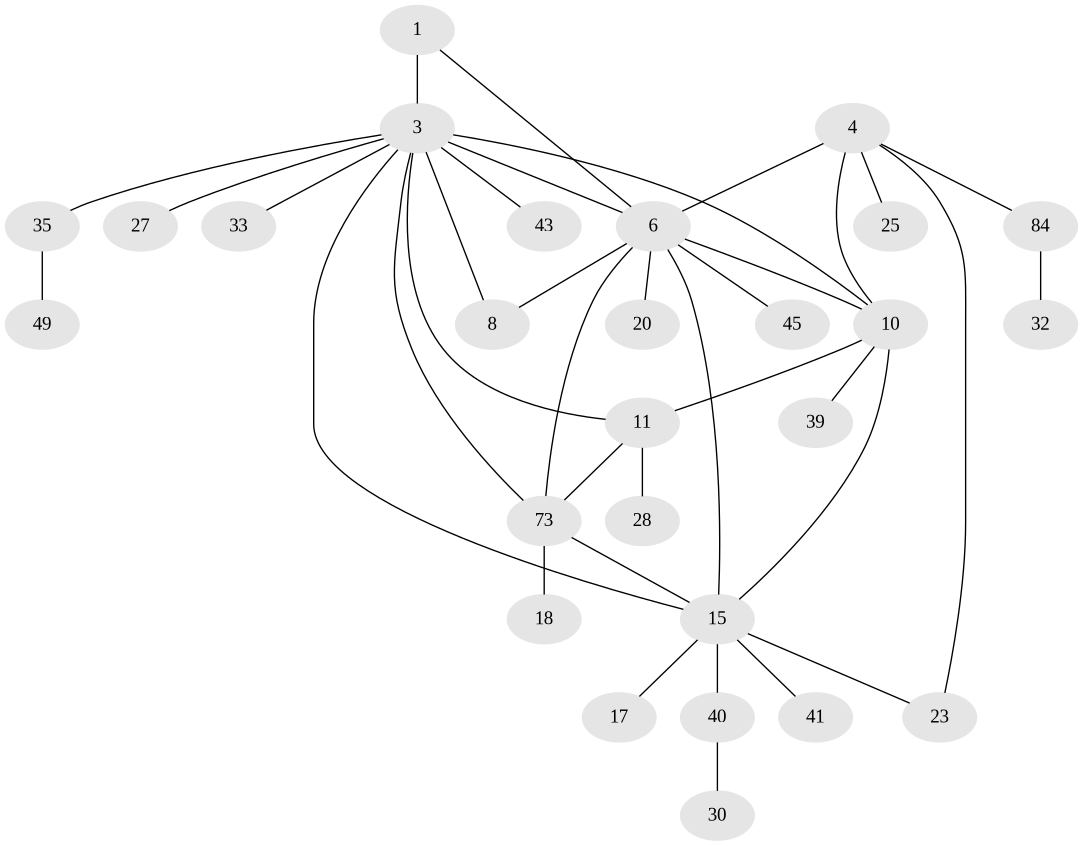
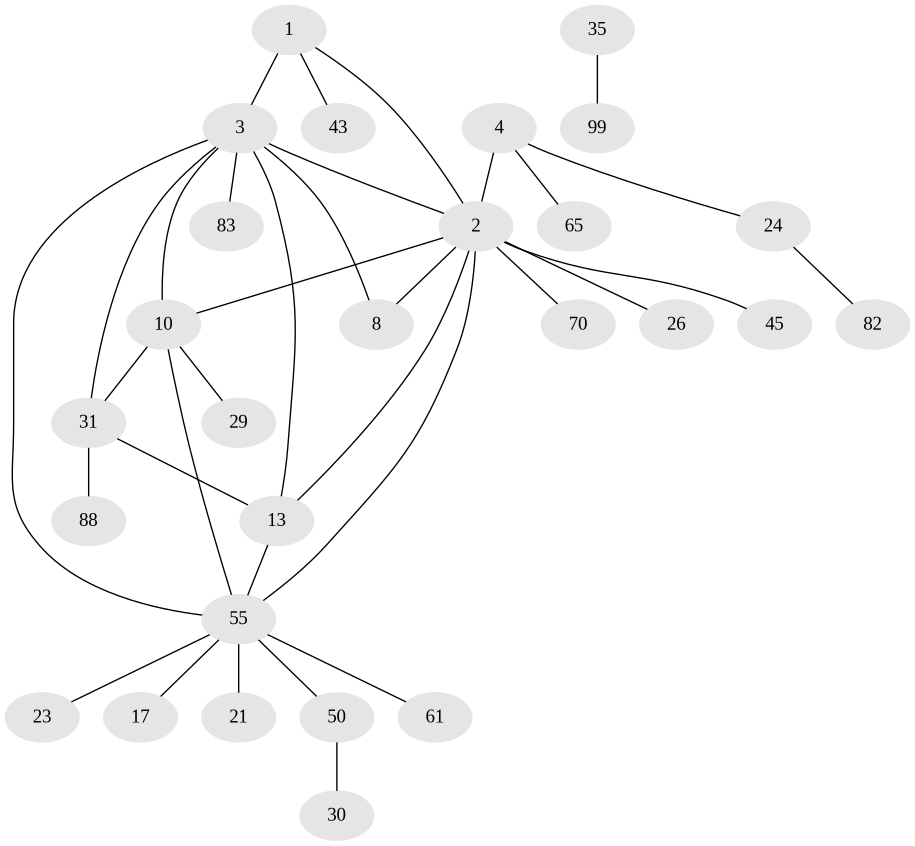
(224, 165) -> none
(481, 177) -> (314, 79)
(140, 226) -> none
(239, 226) -> (226, 226)
(653, 226) -> (476, 226)
(891, 226) -> (574, 226)
(1041, 226) -> (773, 226)
(838, 232) -> none
(42, 325) -> (597, 128)
(642, 325) -> (578, 325)
none -> (676, 325)
(1041, 325) -> (873, 325)
(966, 404) -> none
(642, 423) -> (89, 423)
(816, 423) -> (239, 423)
(544, 521) -> (277, 521)
(642, 521) -> (89, 521)
(544, 619) -> none
(717, 619) -> (239, 619)
none -> (239, 717)
(717, 717) -> (337, 717)
(816, 717) -> (435, 717)
